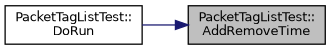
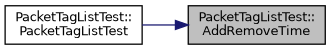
(74, 25) -> (74, 25)
